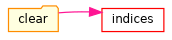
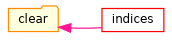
(74, 12) -> (86, 28)
